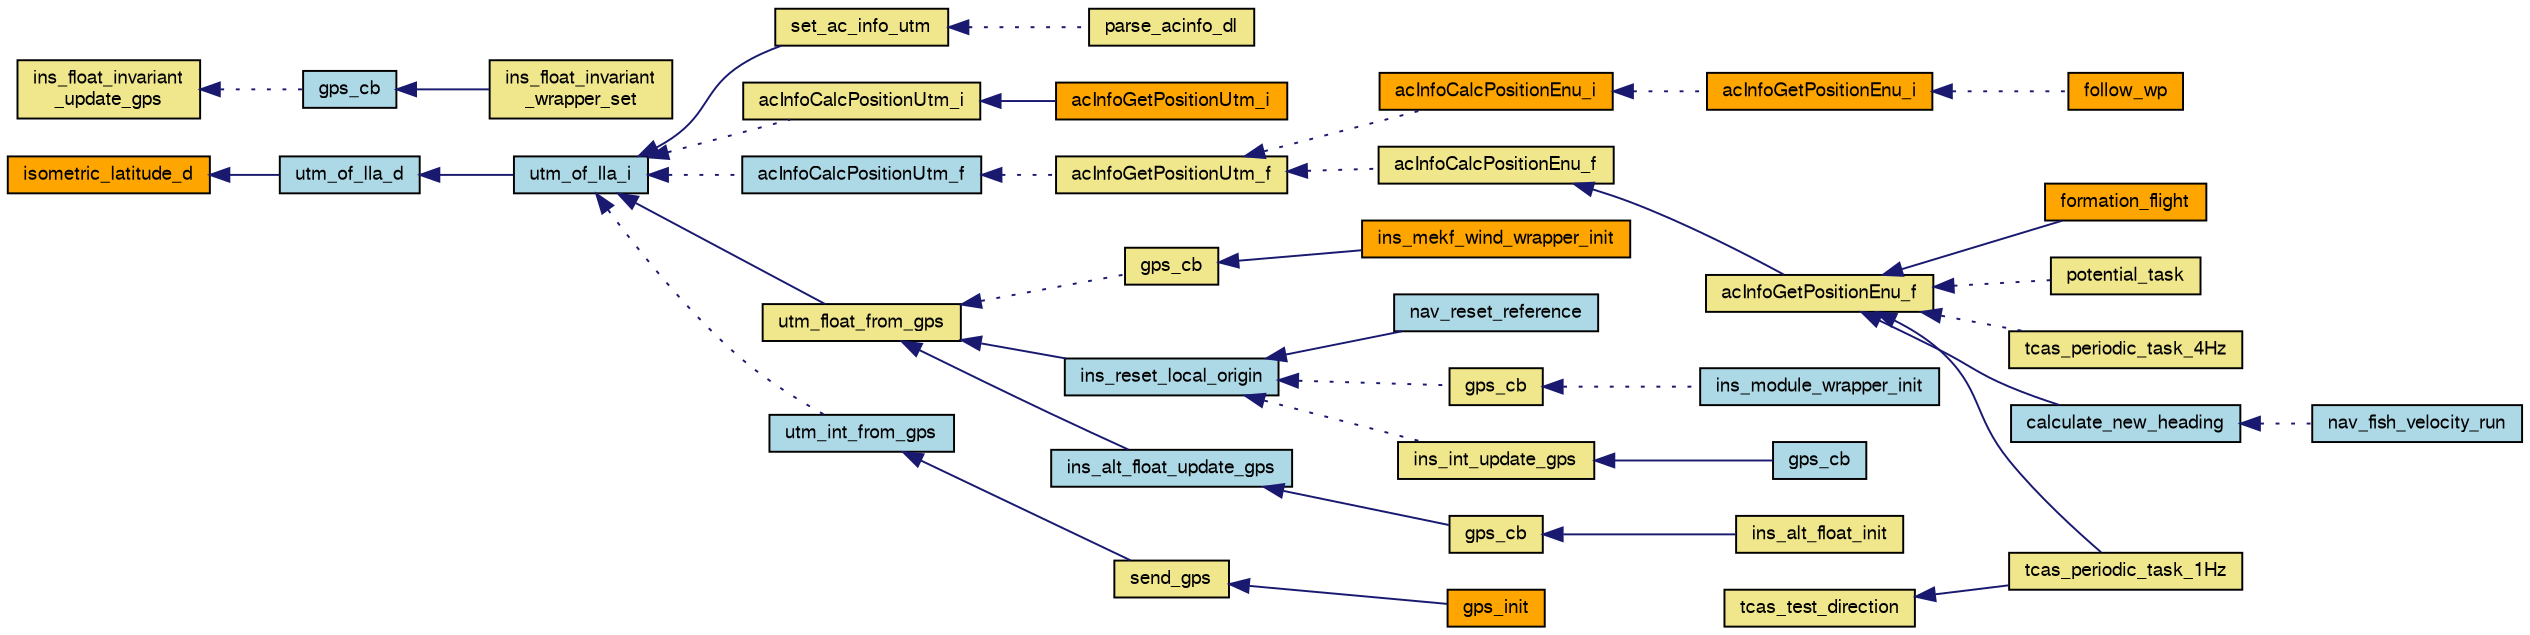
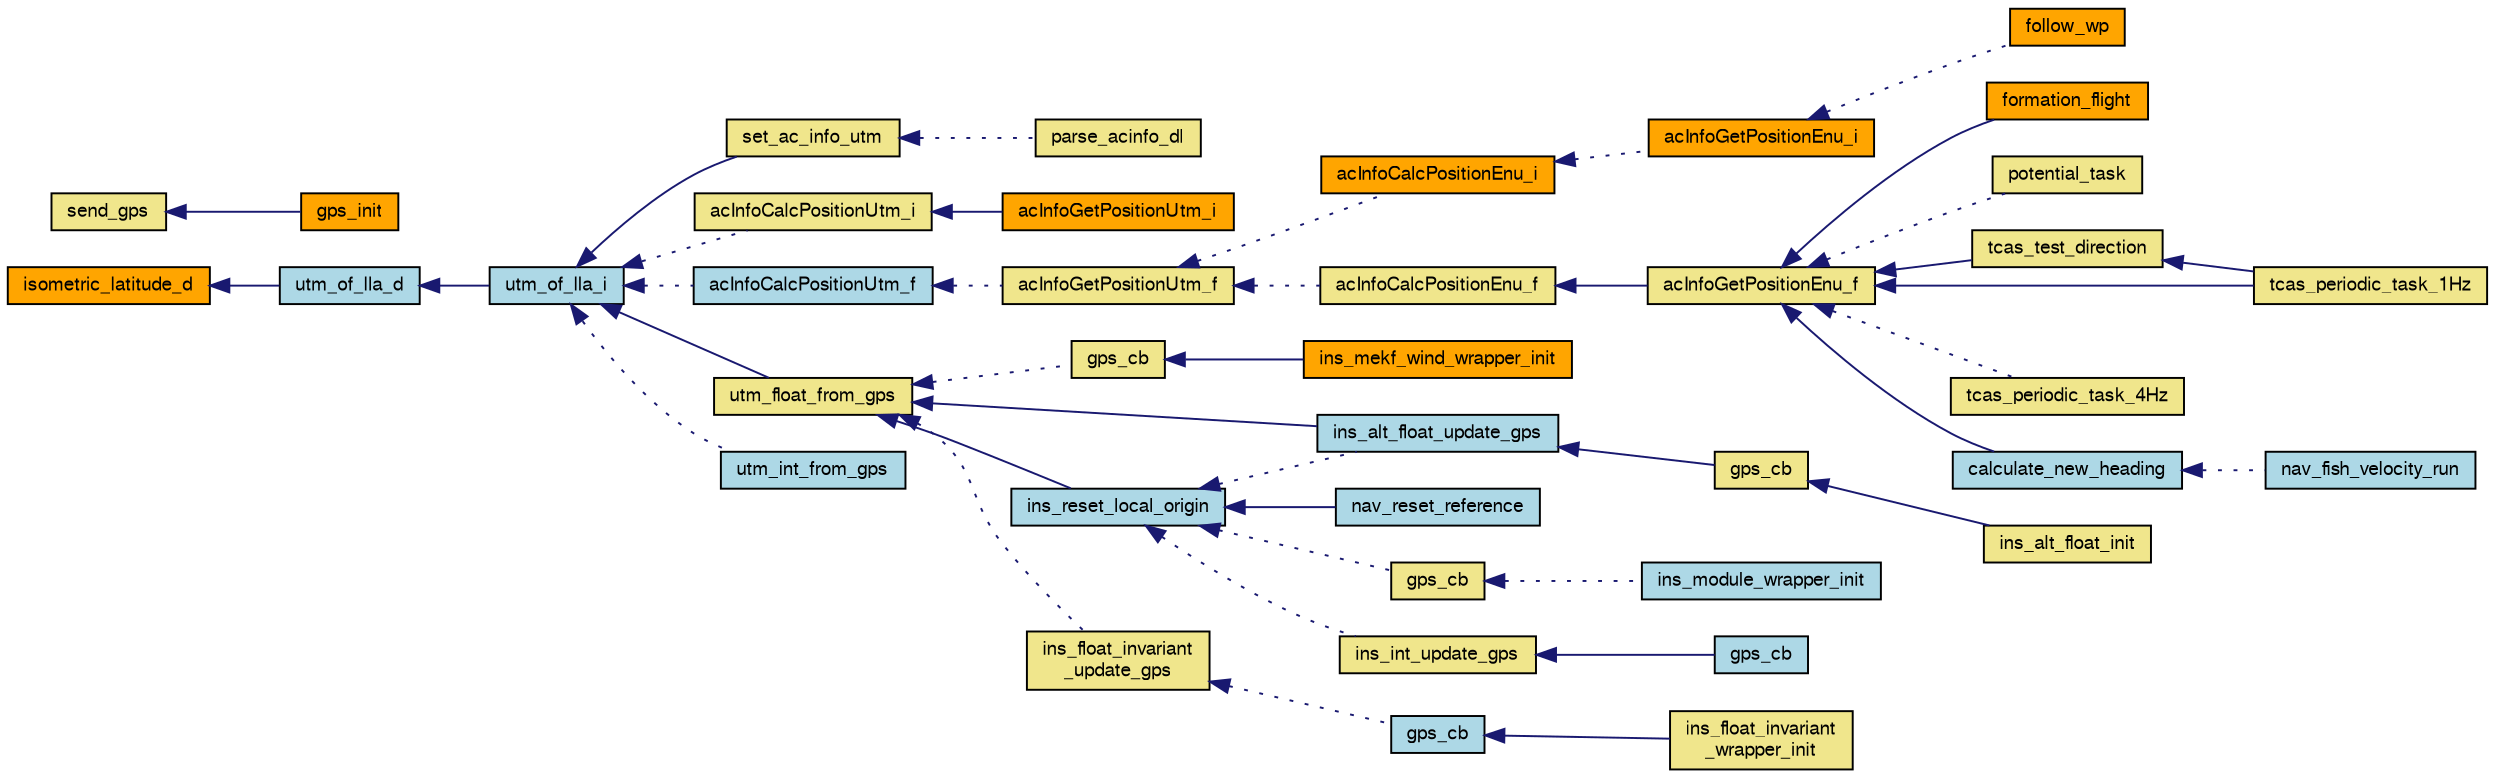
(581, 89) -> (1761, 740)
none -> (1933, 265)
none -> (1288, 468)
(1026, 510) -> none
none -> (994, 531)
